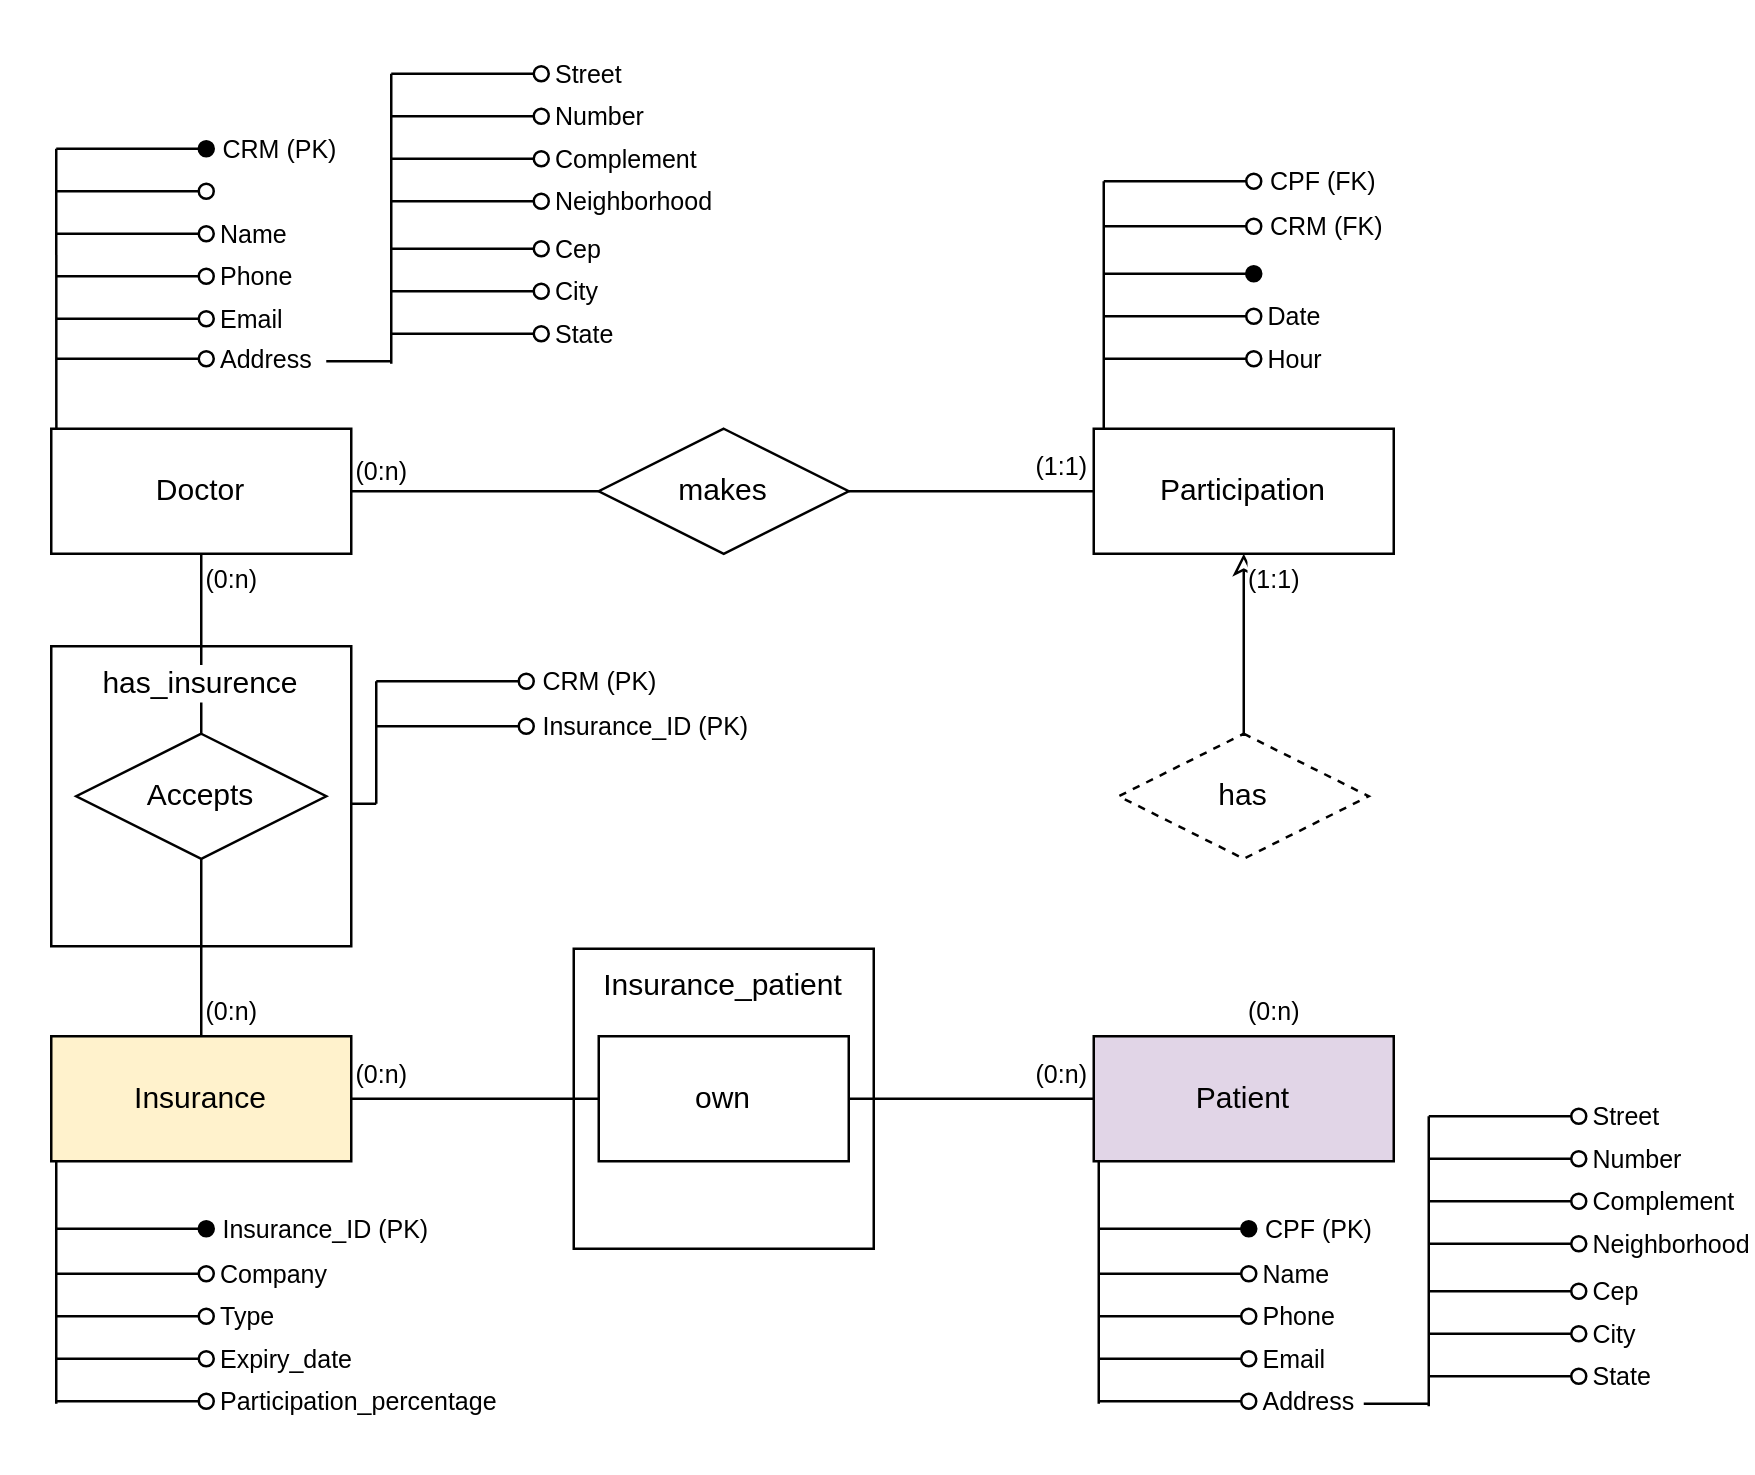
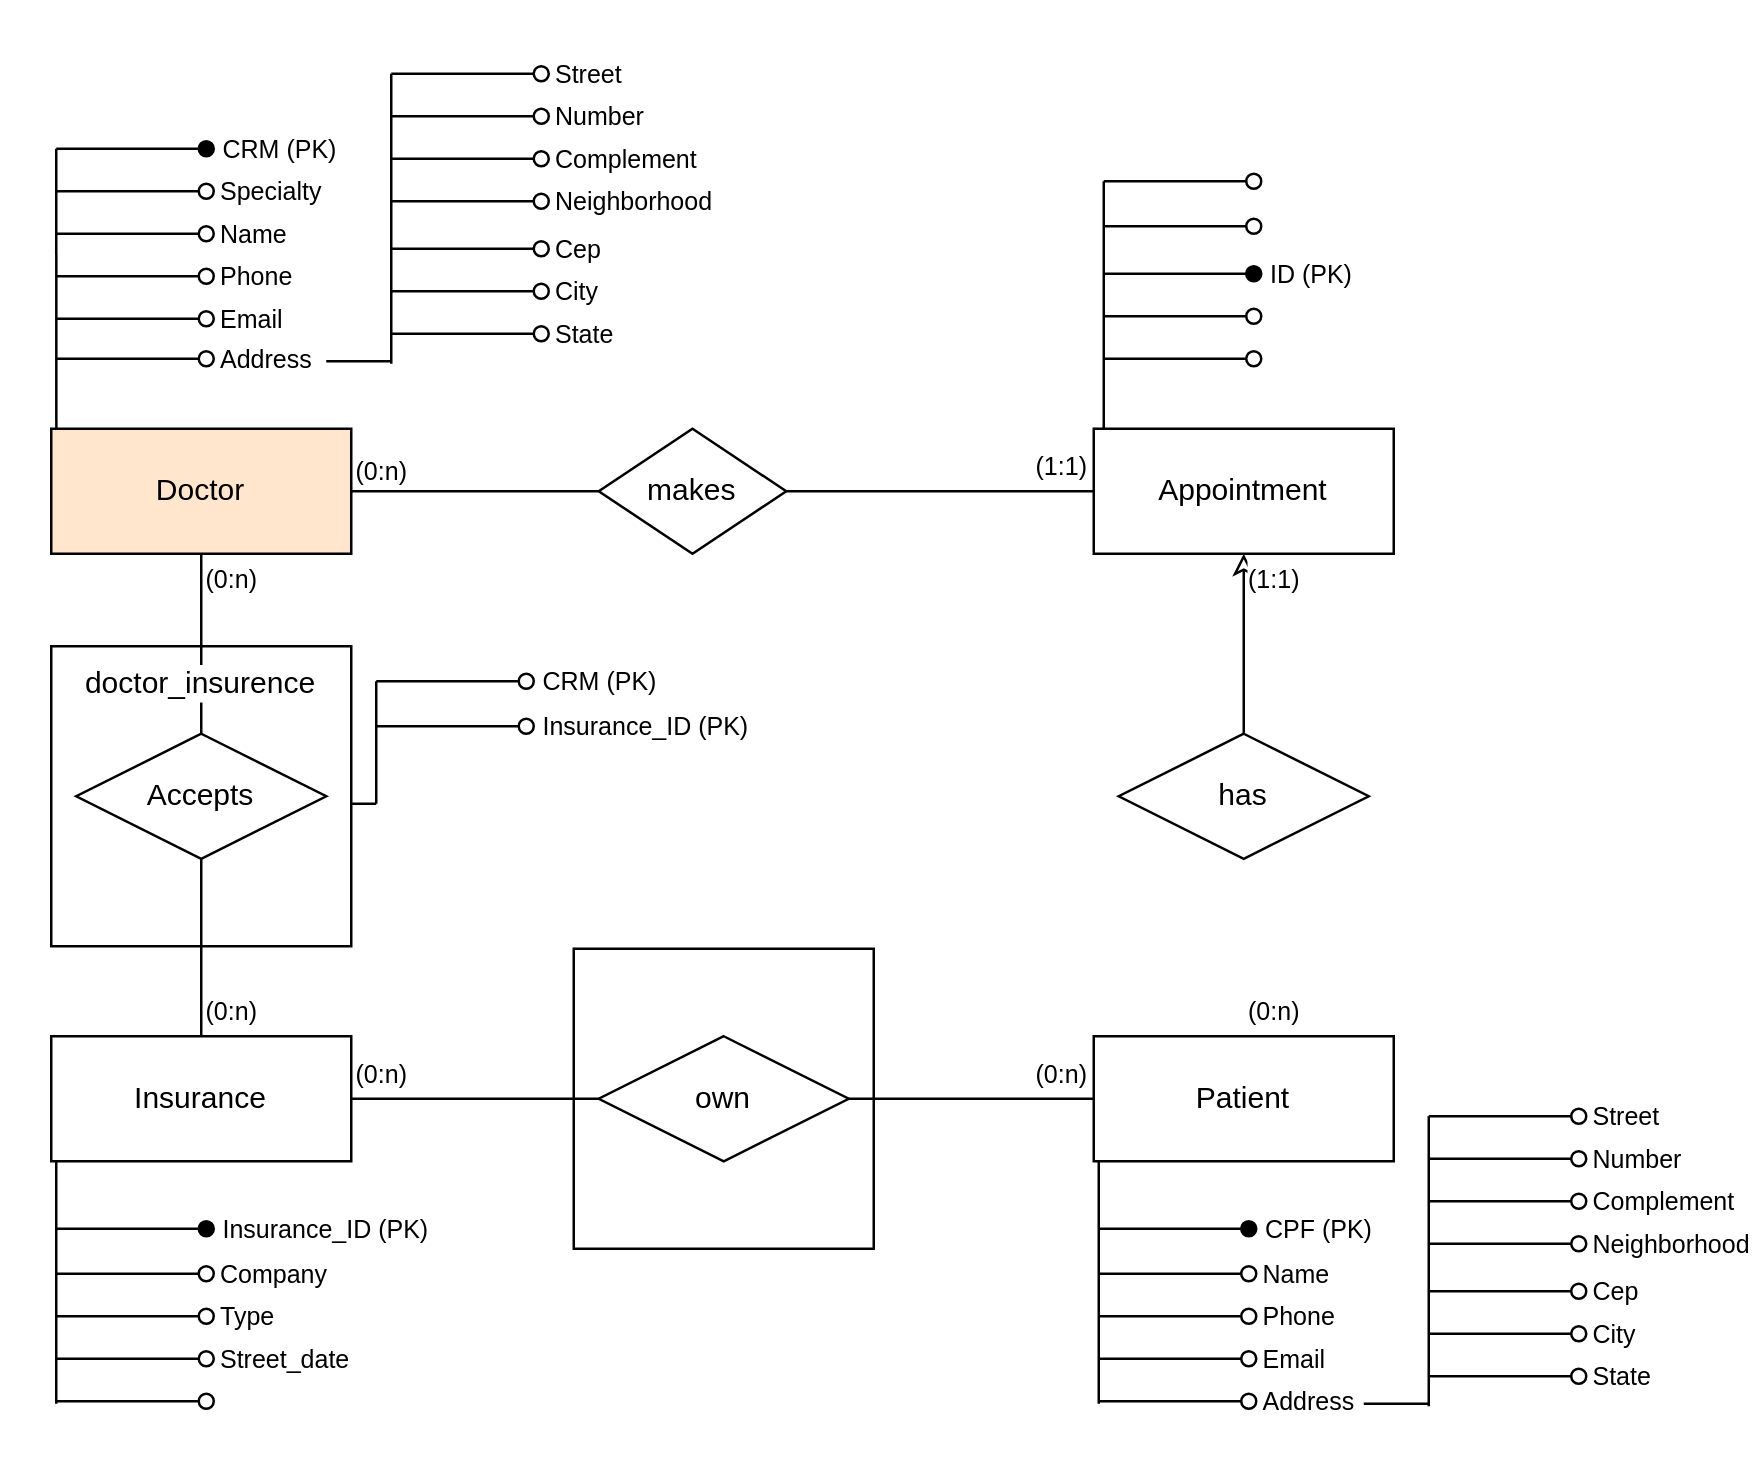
(1330, 180) -> none
none -> (264, 190)
(1330, 225) -> none
none -> (1330, 273)
(1311, 315) -> none
(1311, 358) -> none
(201, 491) -> (201, 491)
(724, 491) -> (693, 491)
(1244, 491) -> (1244, 491)
(201, 684) -> (201, 684)
(1244, 796) -> (1244, 796)
(724, 986) -> none
(201, 1099) -> (201, 1099)
(724, 1099) -> (724, 1099)
(1244, 1099) -> (1244, 1099)
(266, 1359) -> (266, 1359)
(264, 1400) -> none
